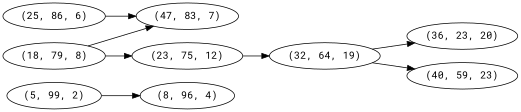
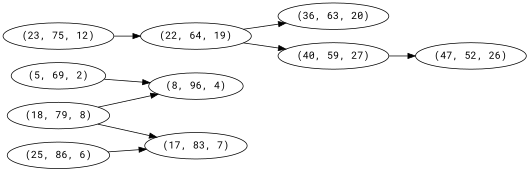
(187, 16) -> (196, 146)
(462, 36) -> (333, 16)
(115, 56) -> (124, 101)
(325, 56) -> (196, 36)
none -> (471, 56)
(462, 76) -> (333, 56)
(54, 96) -> (58, 76)
